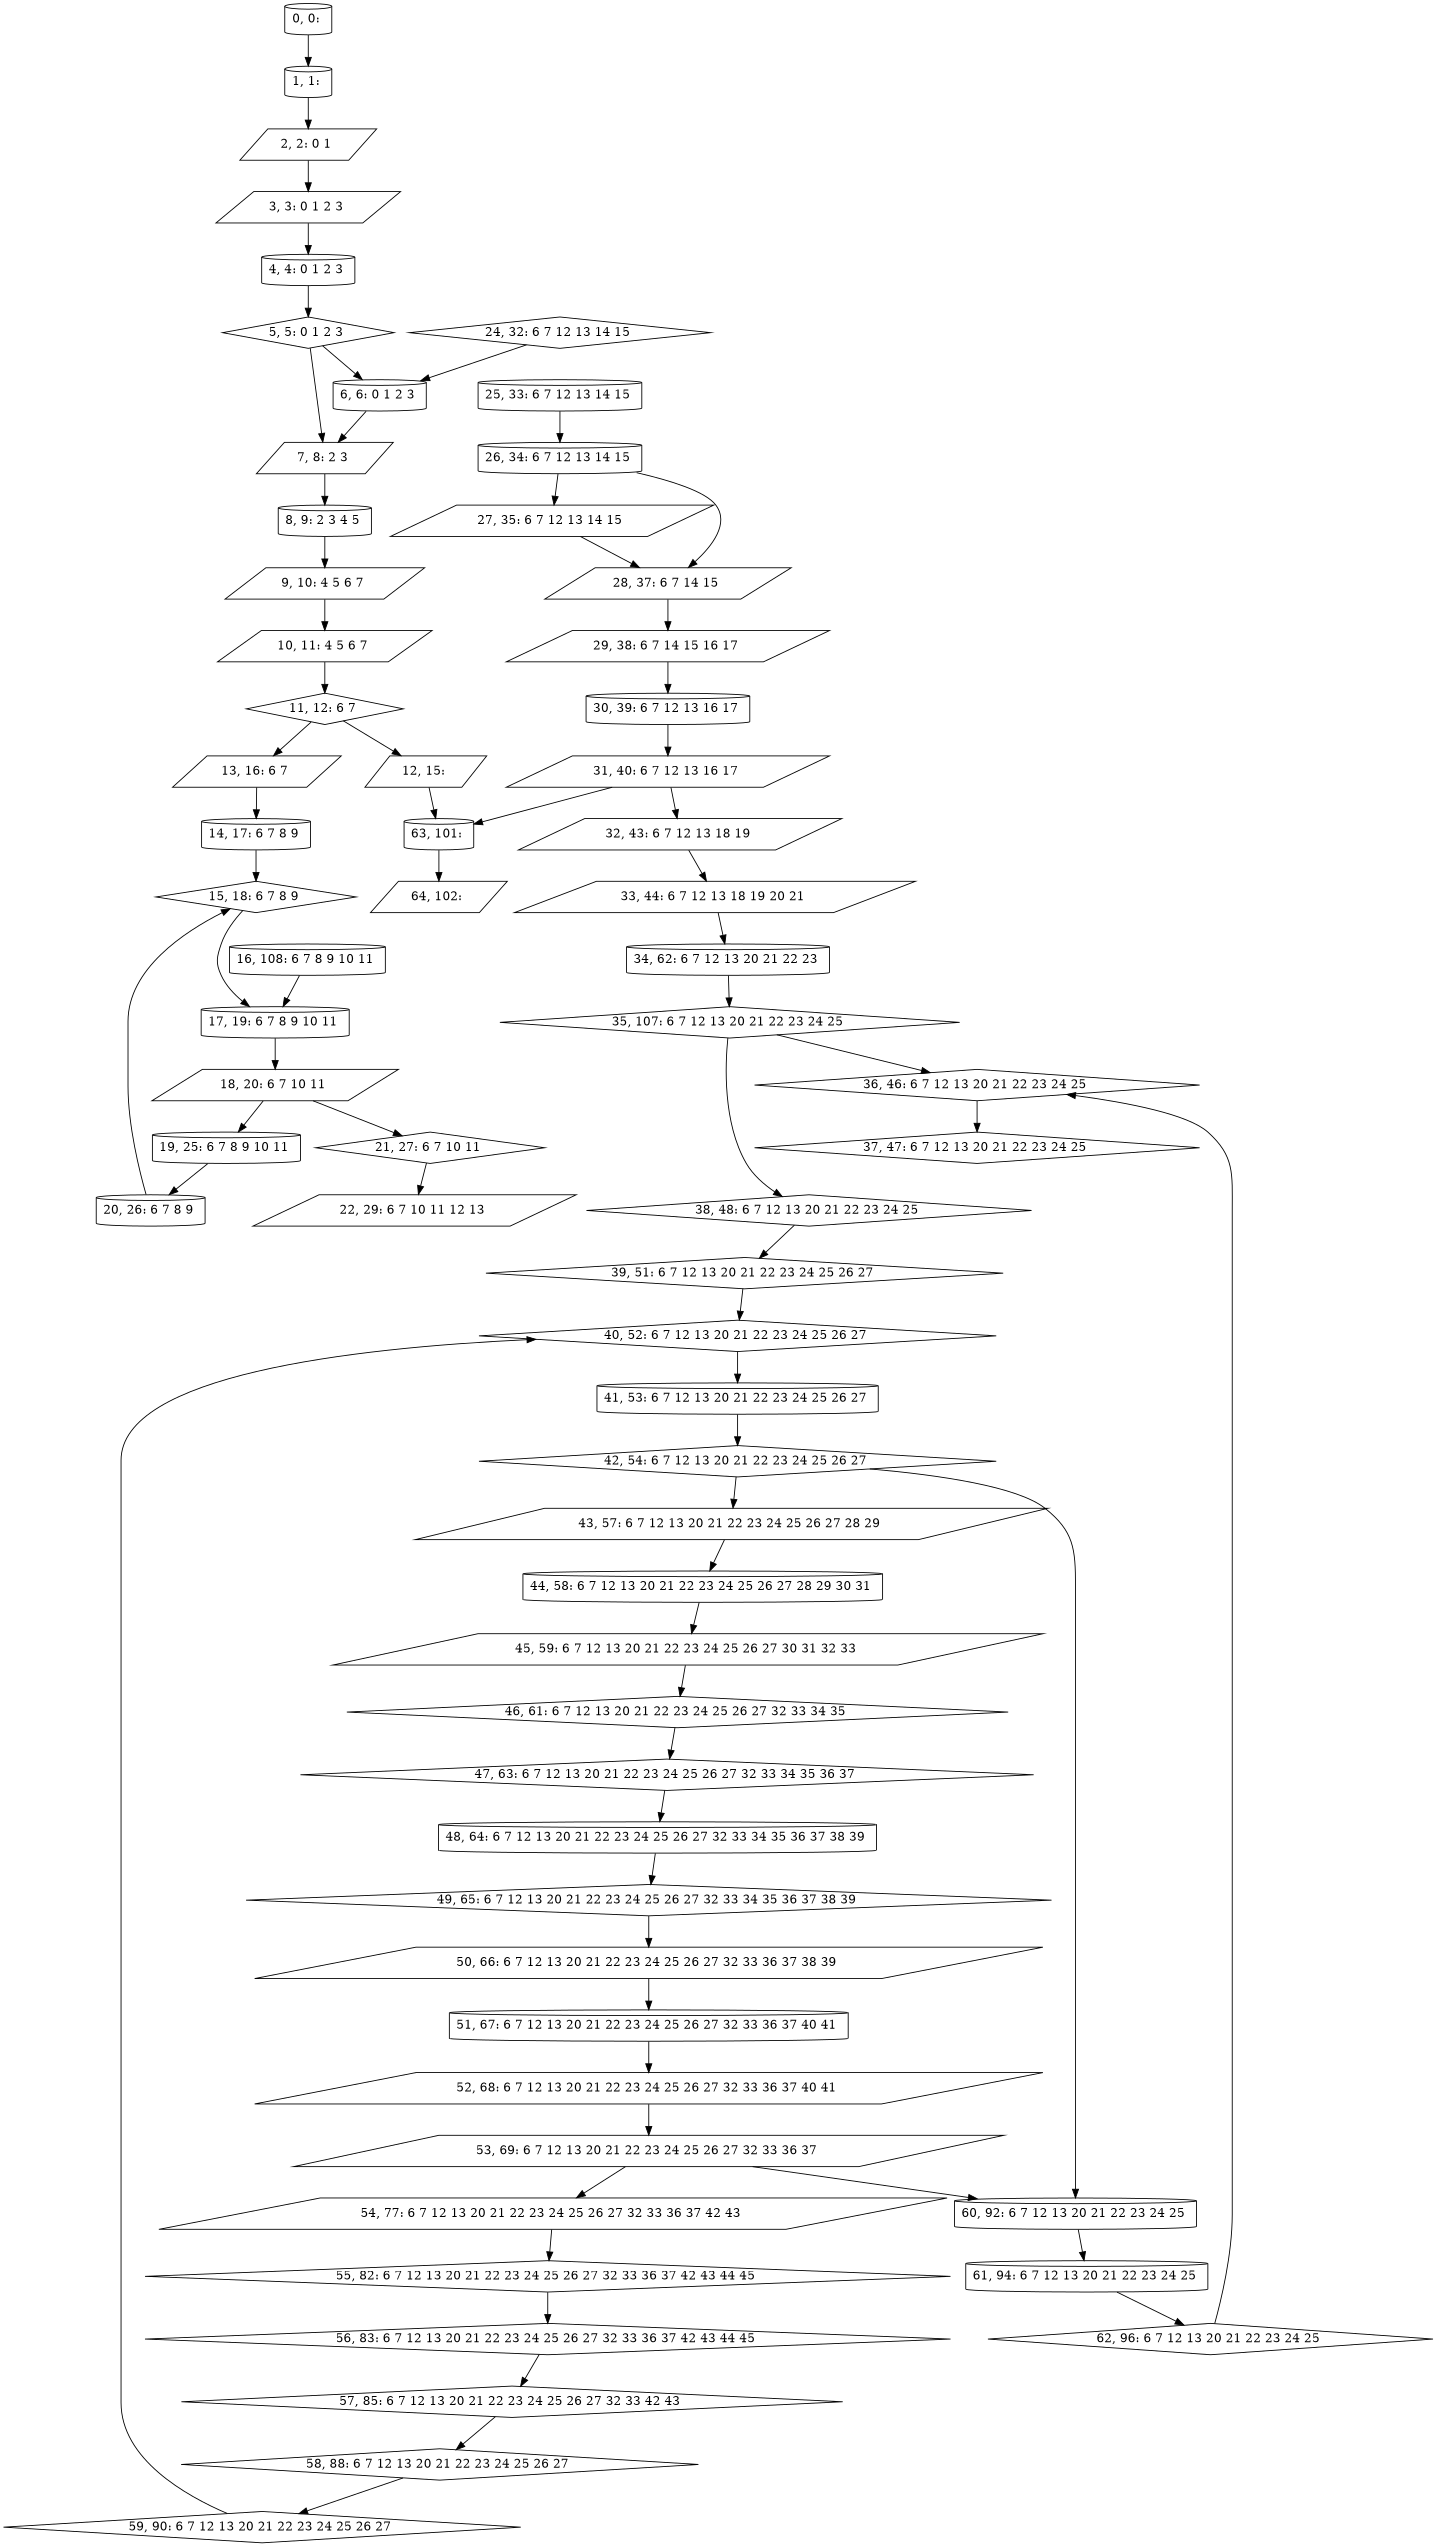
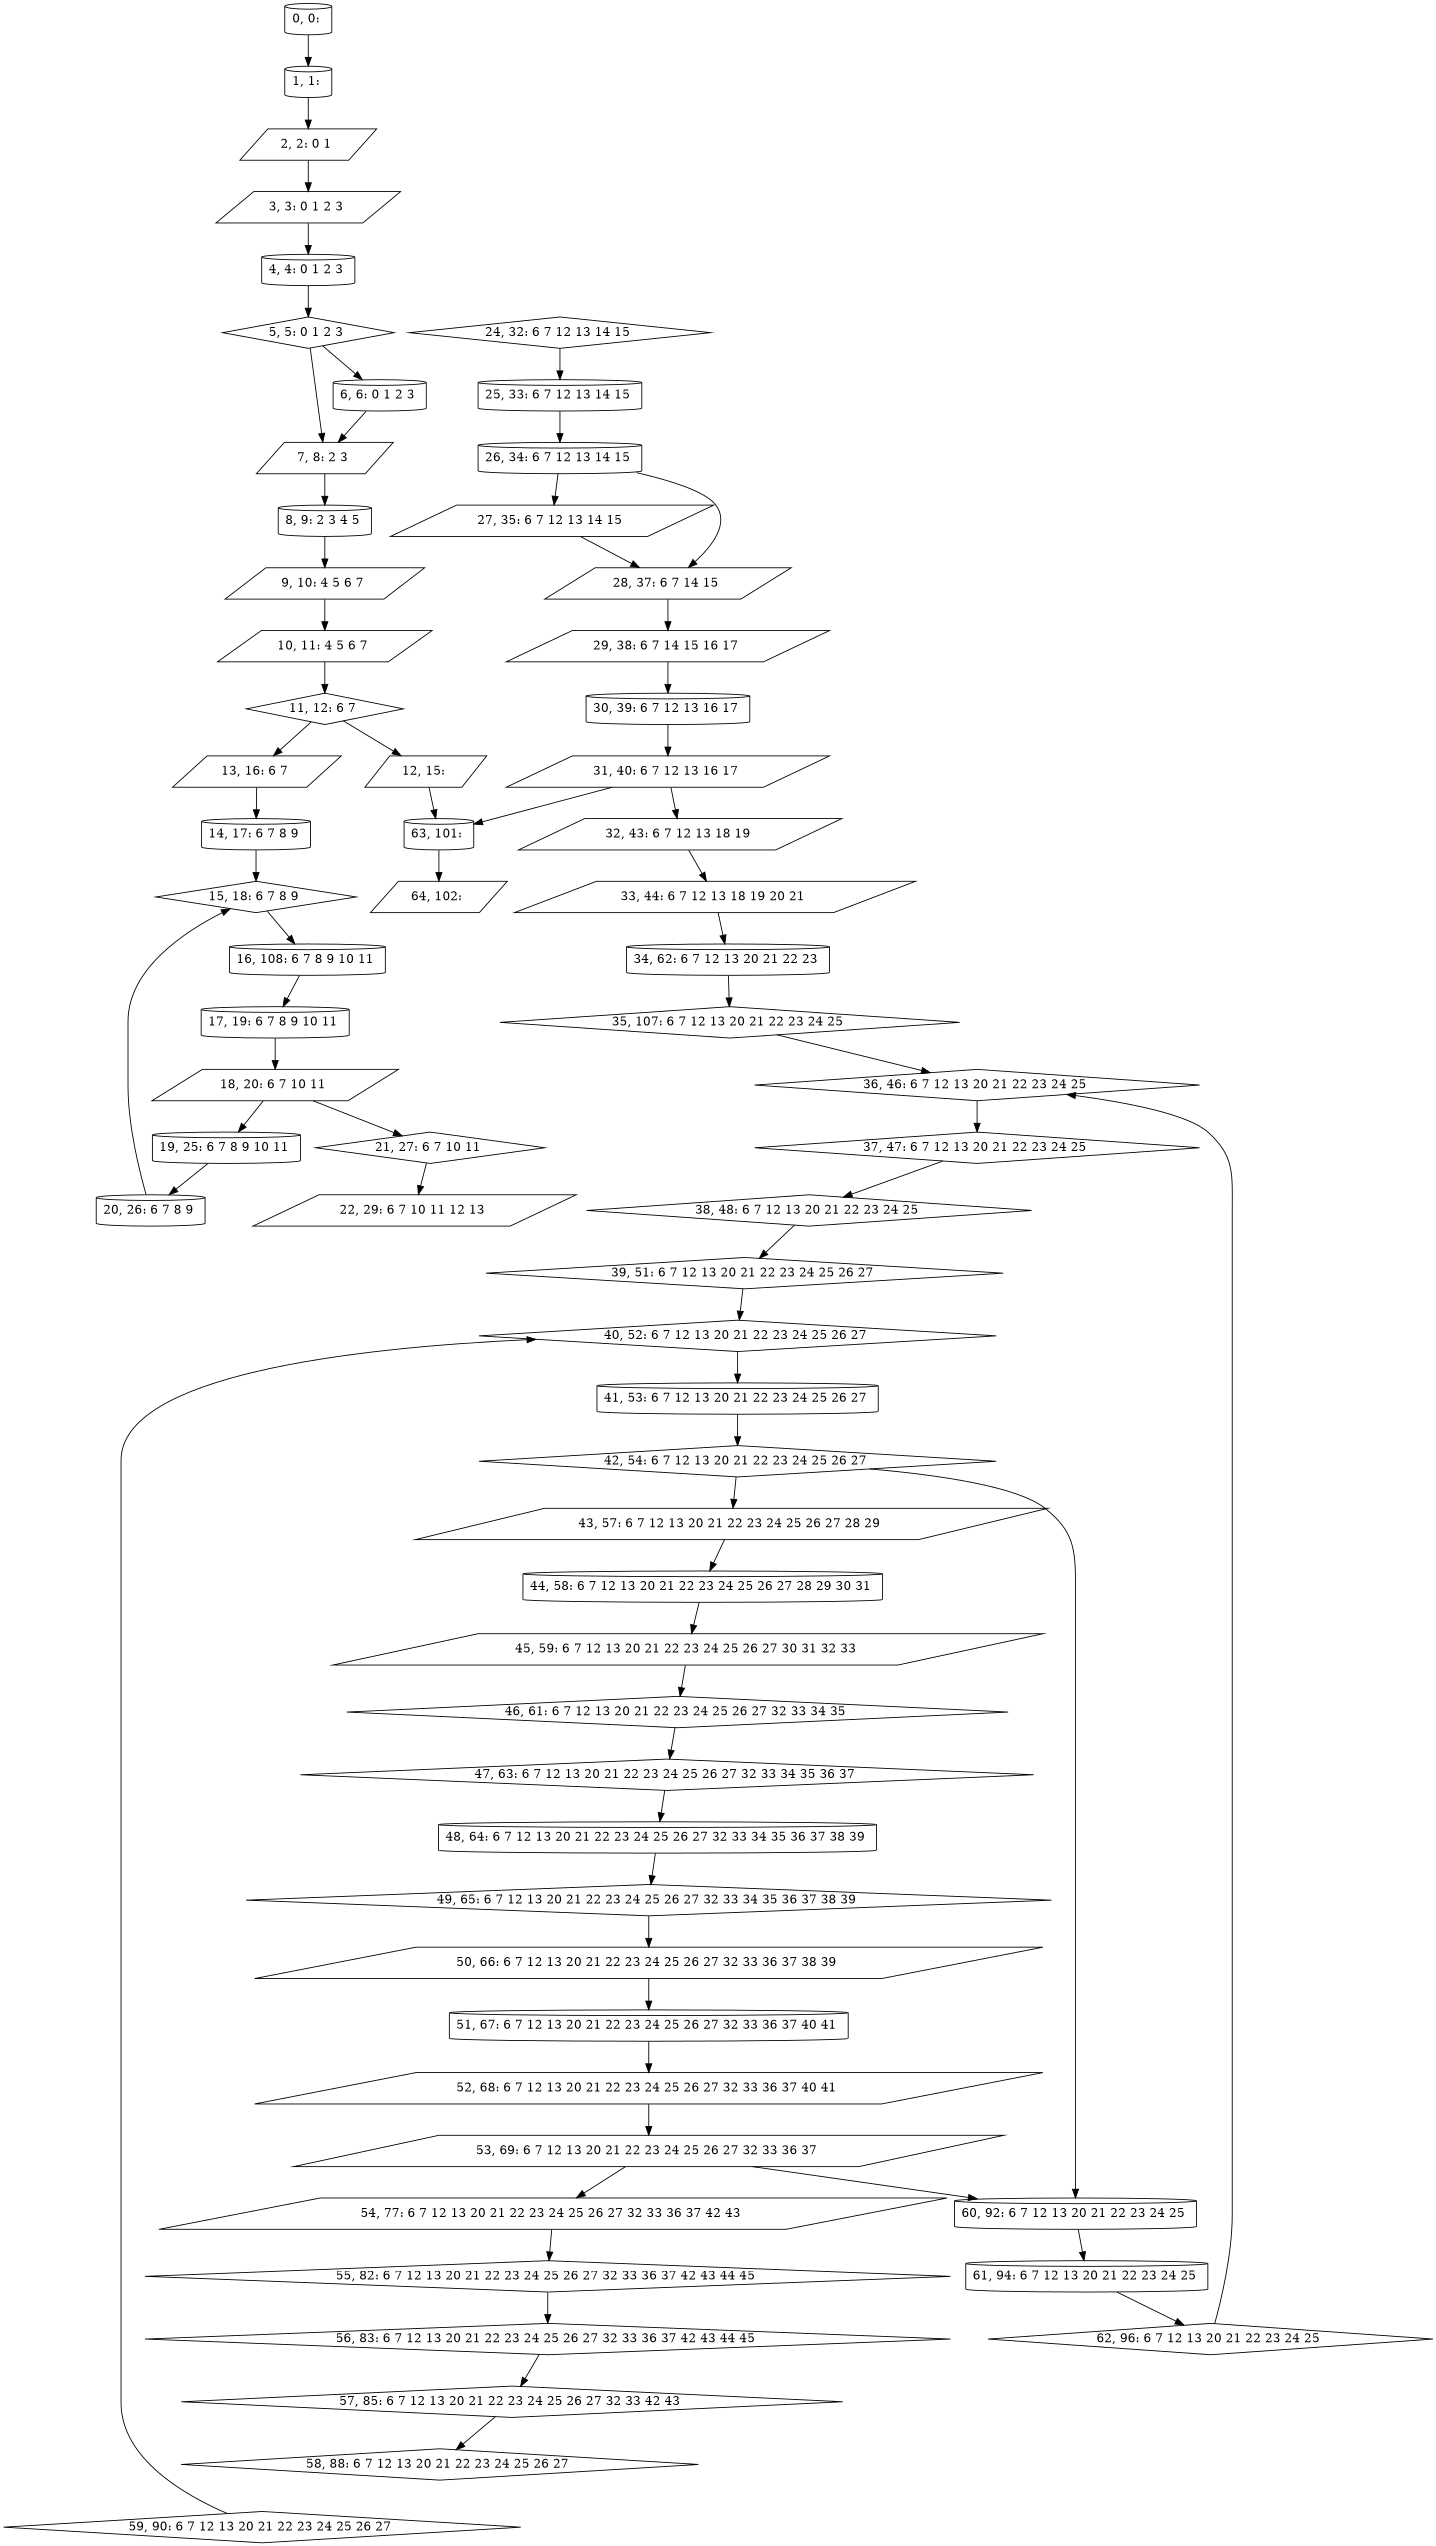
(478, 361) -> (560, 360)
(218, 957) -> (278, 924)
(731, 1122) -> (897, 1178)
(355, 2494) -> none
